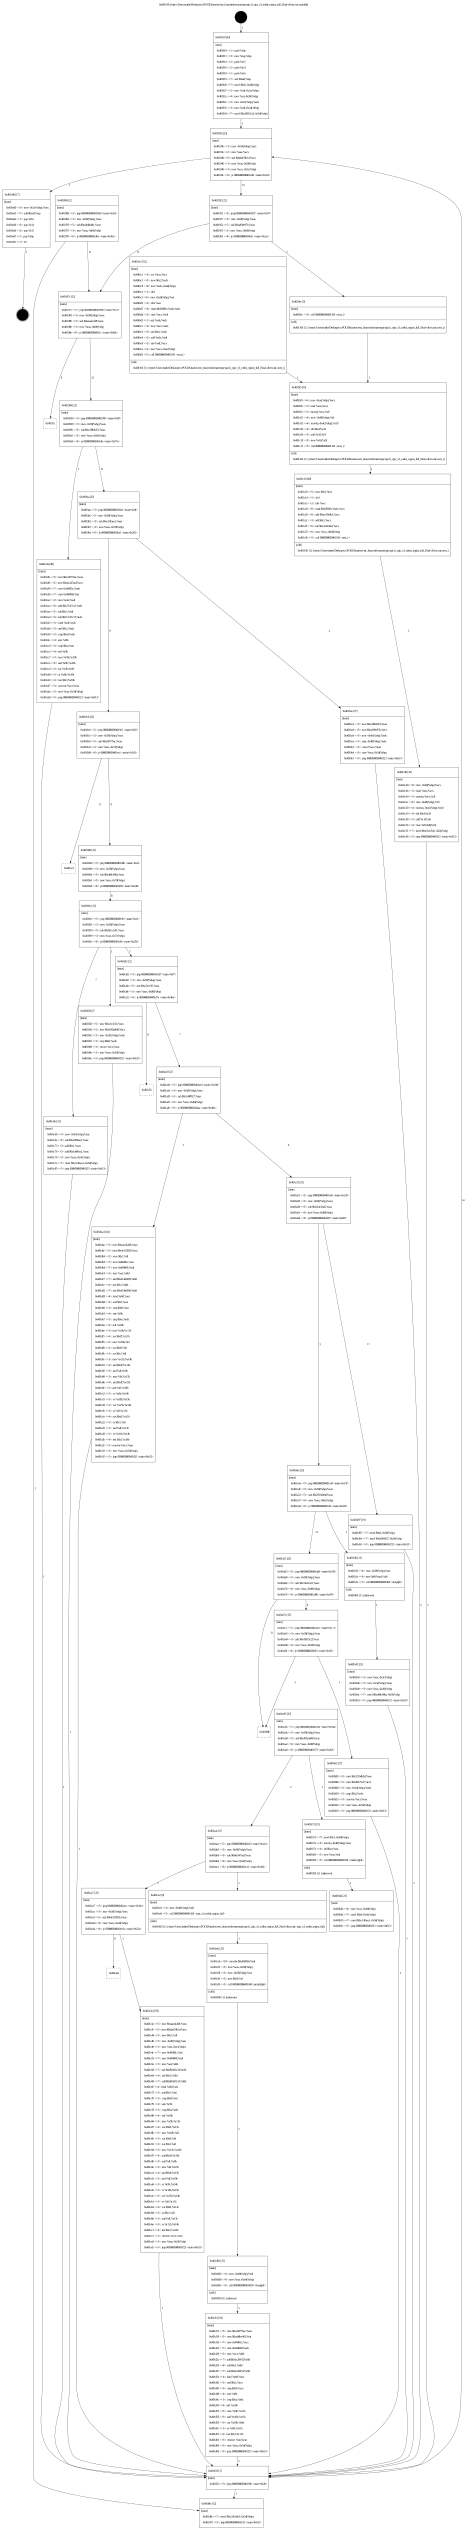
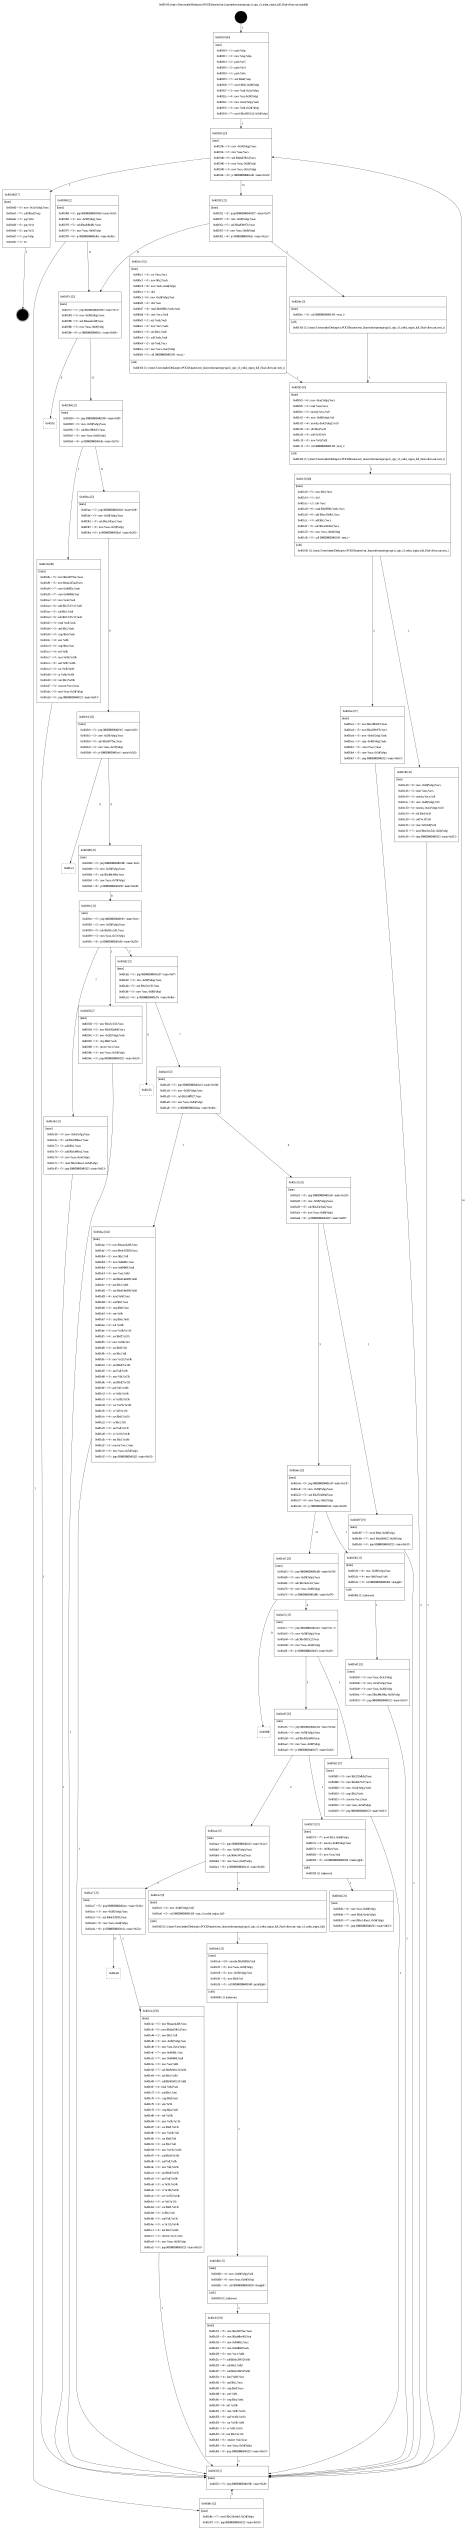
(237, 622) -> (372, 630)
(368, 1344) -> (368, 1344)
(280, 1690) -> (306, 1682)
(235, 2493) -> (231, 2495)
